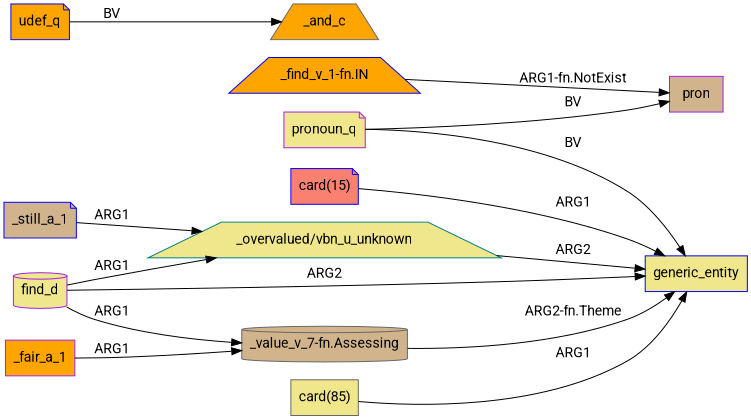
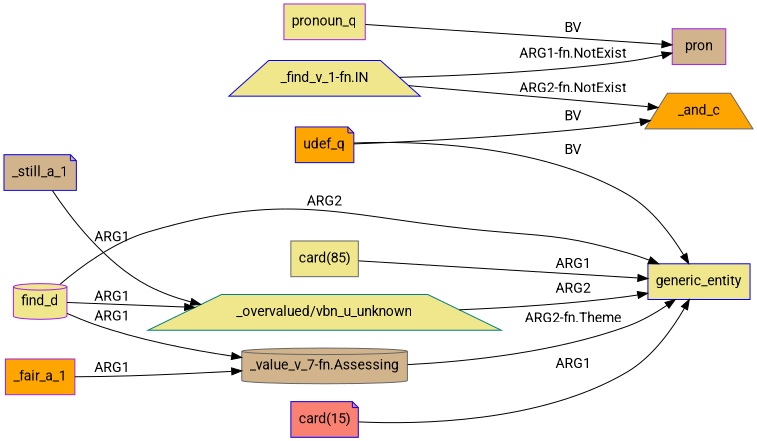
(325, 75) -> (325, 78)
none -> (528, 96)
(325, 130) -> (325, 22)
(538, 153) -> (535, 159)
